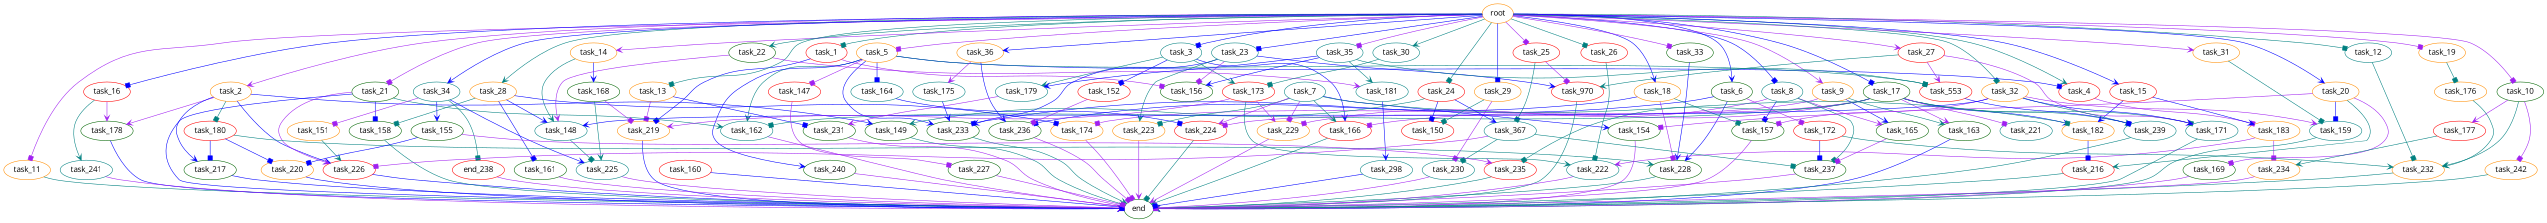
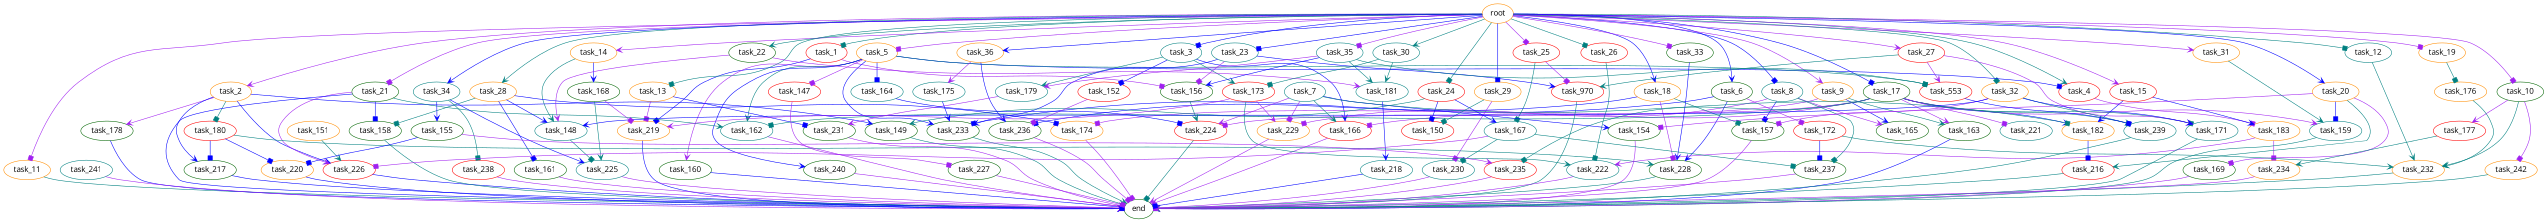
(1817, 25) -> (1817, 25)
none -> (761, 65)
none -> (1389, 73)
(1123, 76) -> (1123, 76)
(2273, 90) -> (2273, 90)
(107, 92) -> none
none -> (1193, 109)
(2183, 109) -> (2107, 112)
(2392, 109) -> (2392, 109)
(380, 110) -> none
(1139, 131) -> none
(1510, 131) -> (1510, 131)
(1864, 149) -> none
(478, 170) -> (478, 170)
(685, 170) -> (685, 170)
(1386, 170) -> (1386, 170)
(1242, 171) -> (1242, 171)
(1351, 197) -> (1351, 197)
